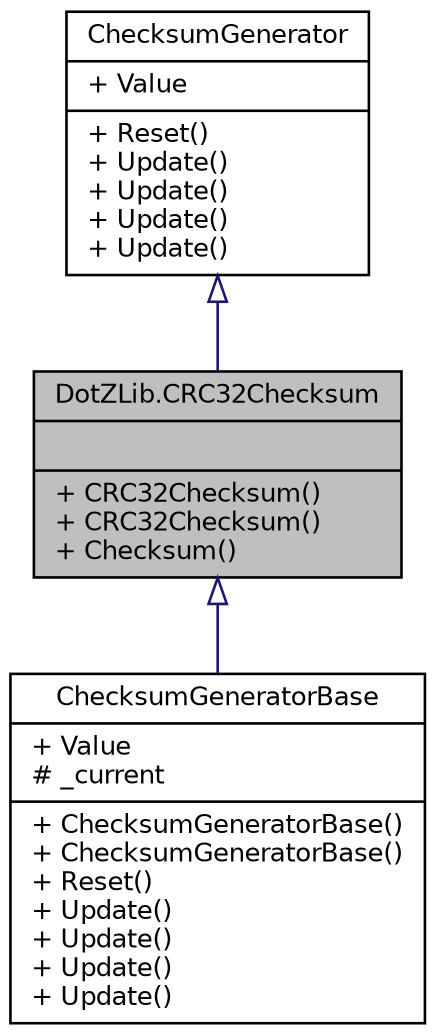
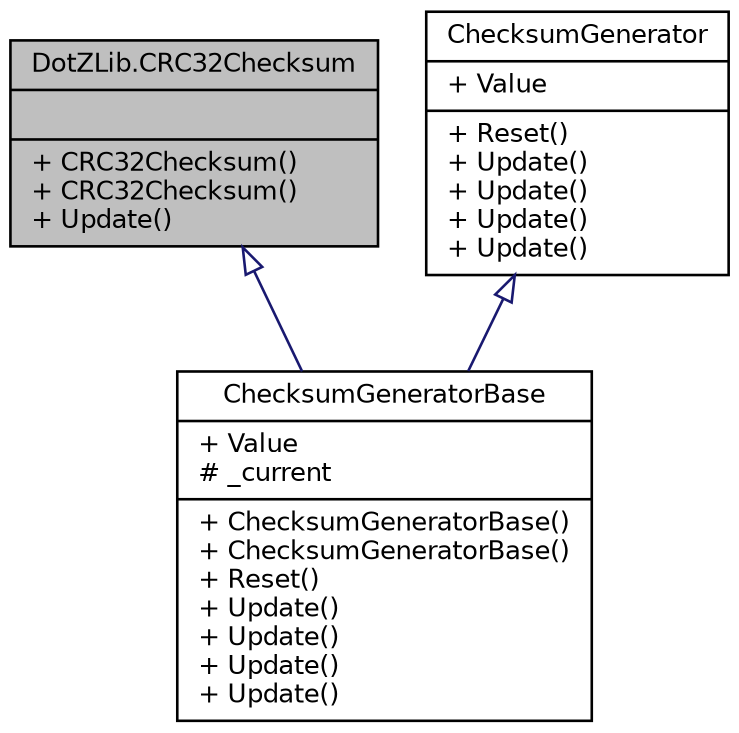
(218, 336) -> (486, 335)
(146, 551) -> (103, 220)
